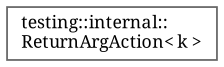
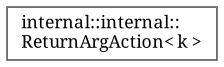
(112, 34) -> (112, 34)
